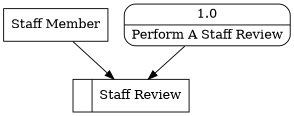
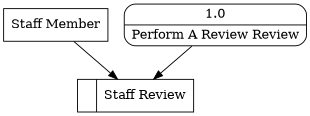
(207, 35) -> (215, 35)
